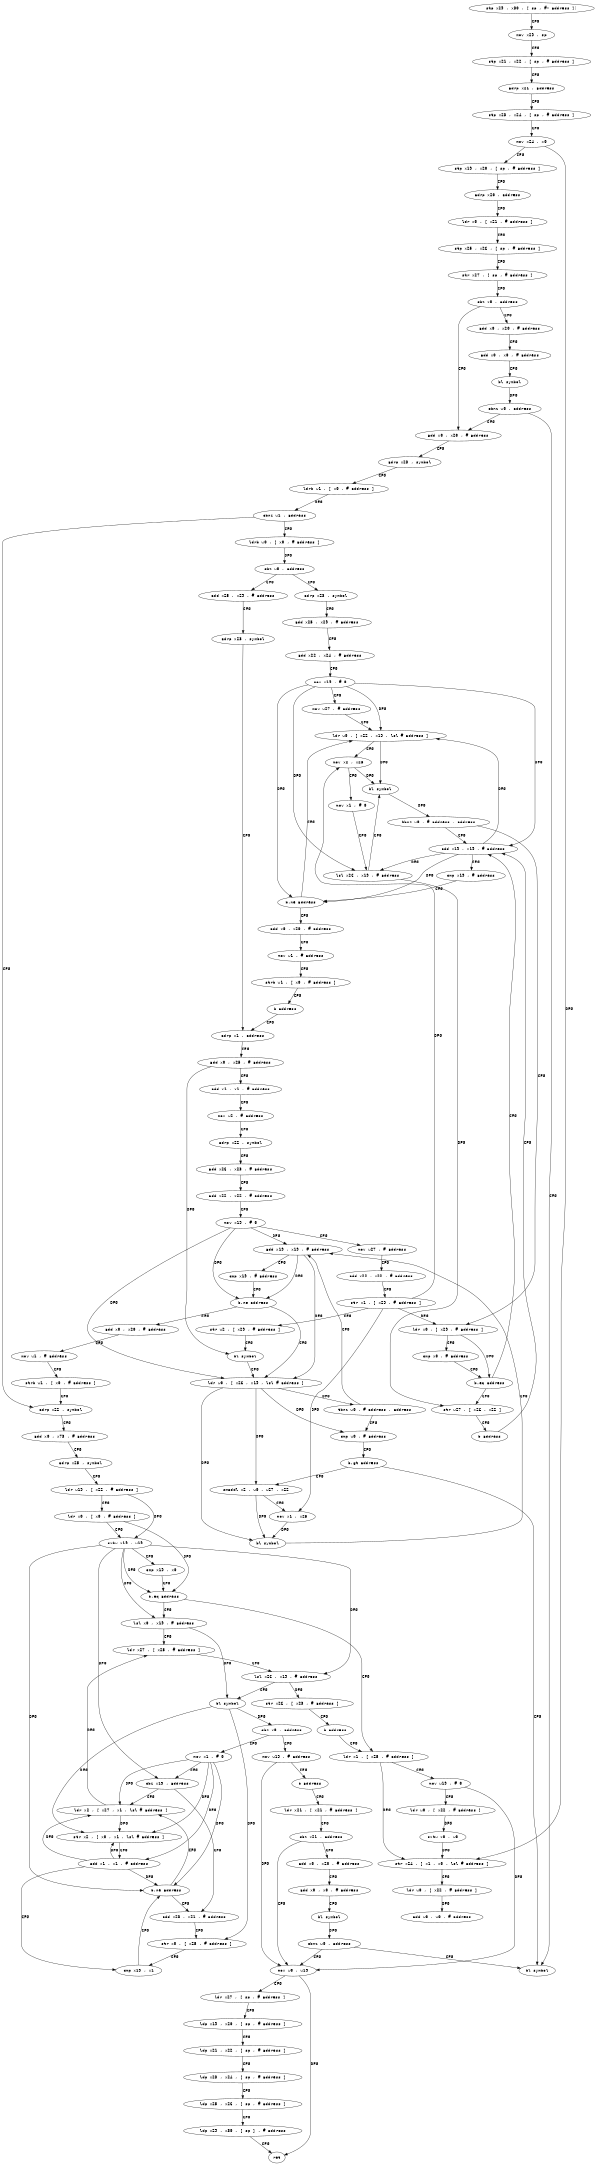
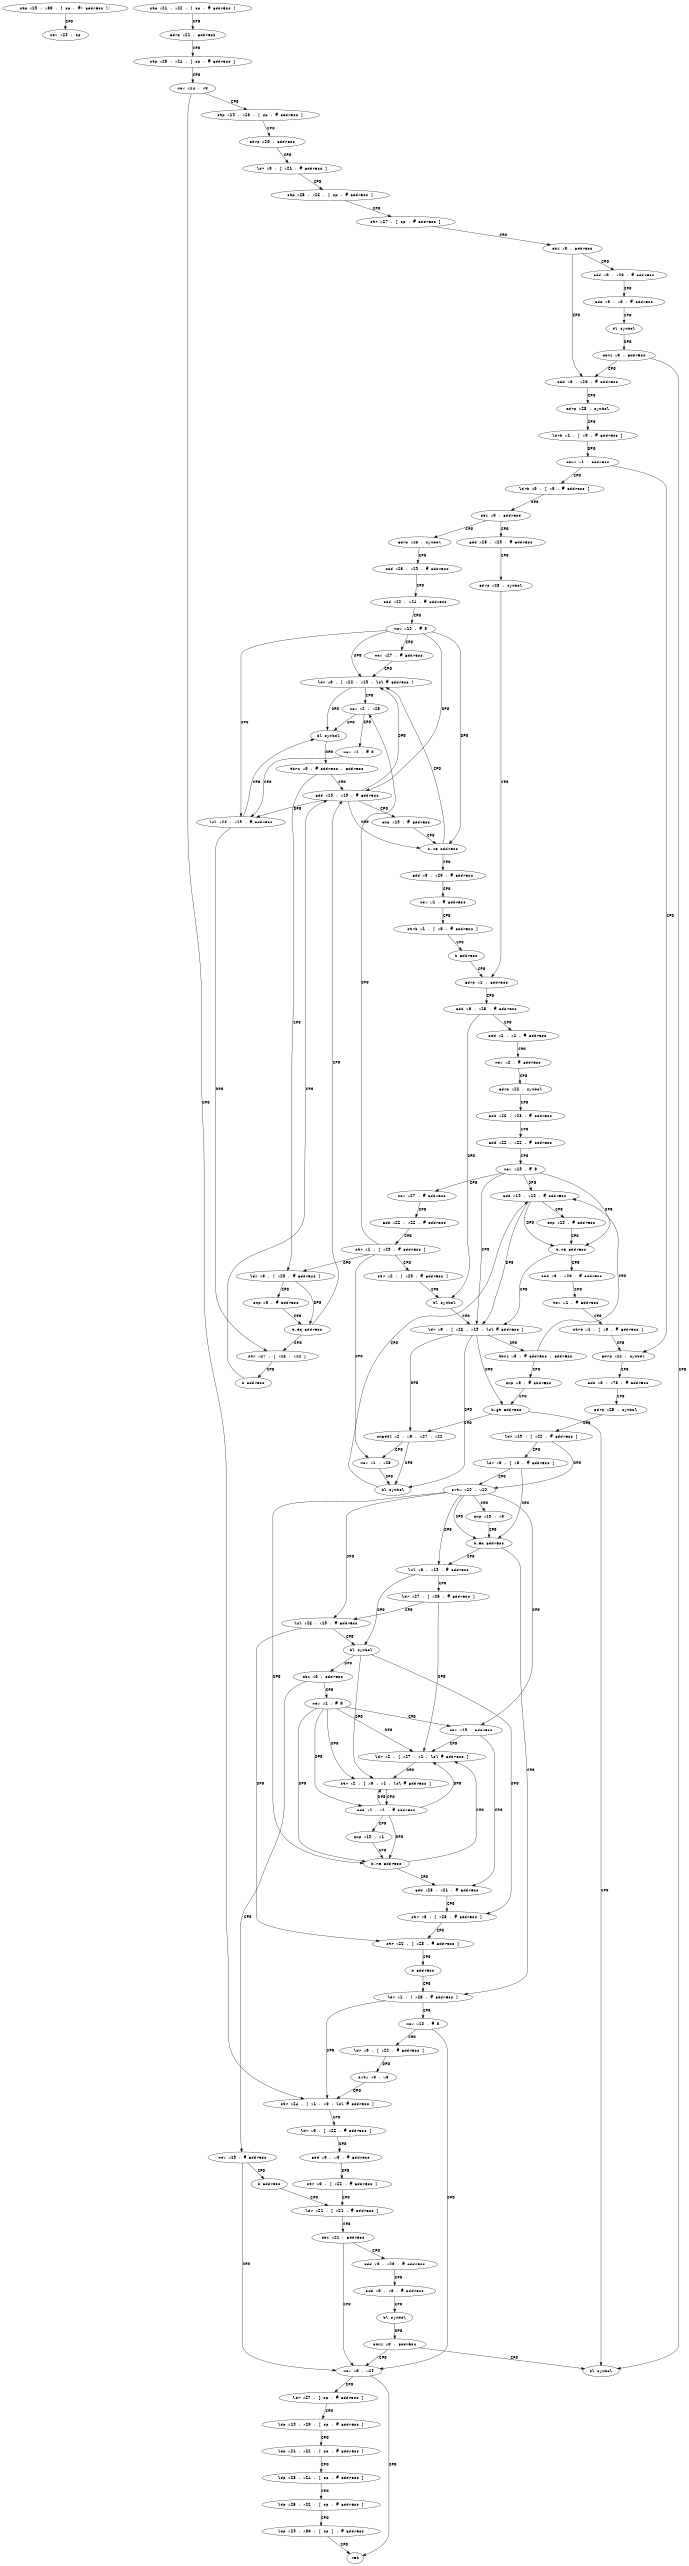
(532, 47) -> none
(298, 1416) -> (484, 1370)
(87, 1718) -> (438, 1676)
(169, 1957) -> (436, 1929)
none -> (342, 2184)
